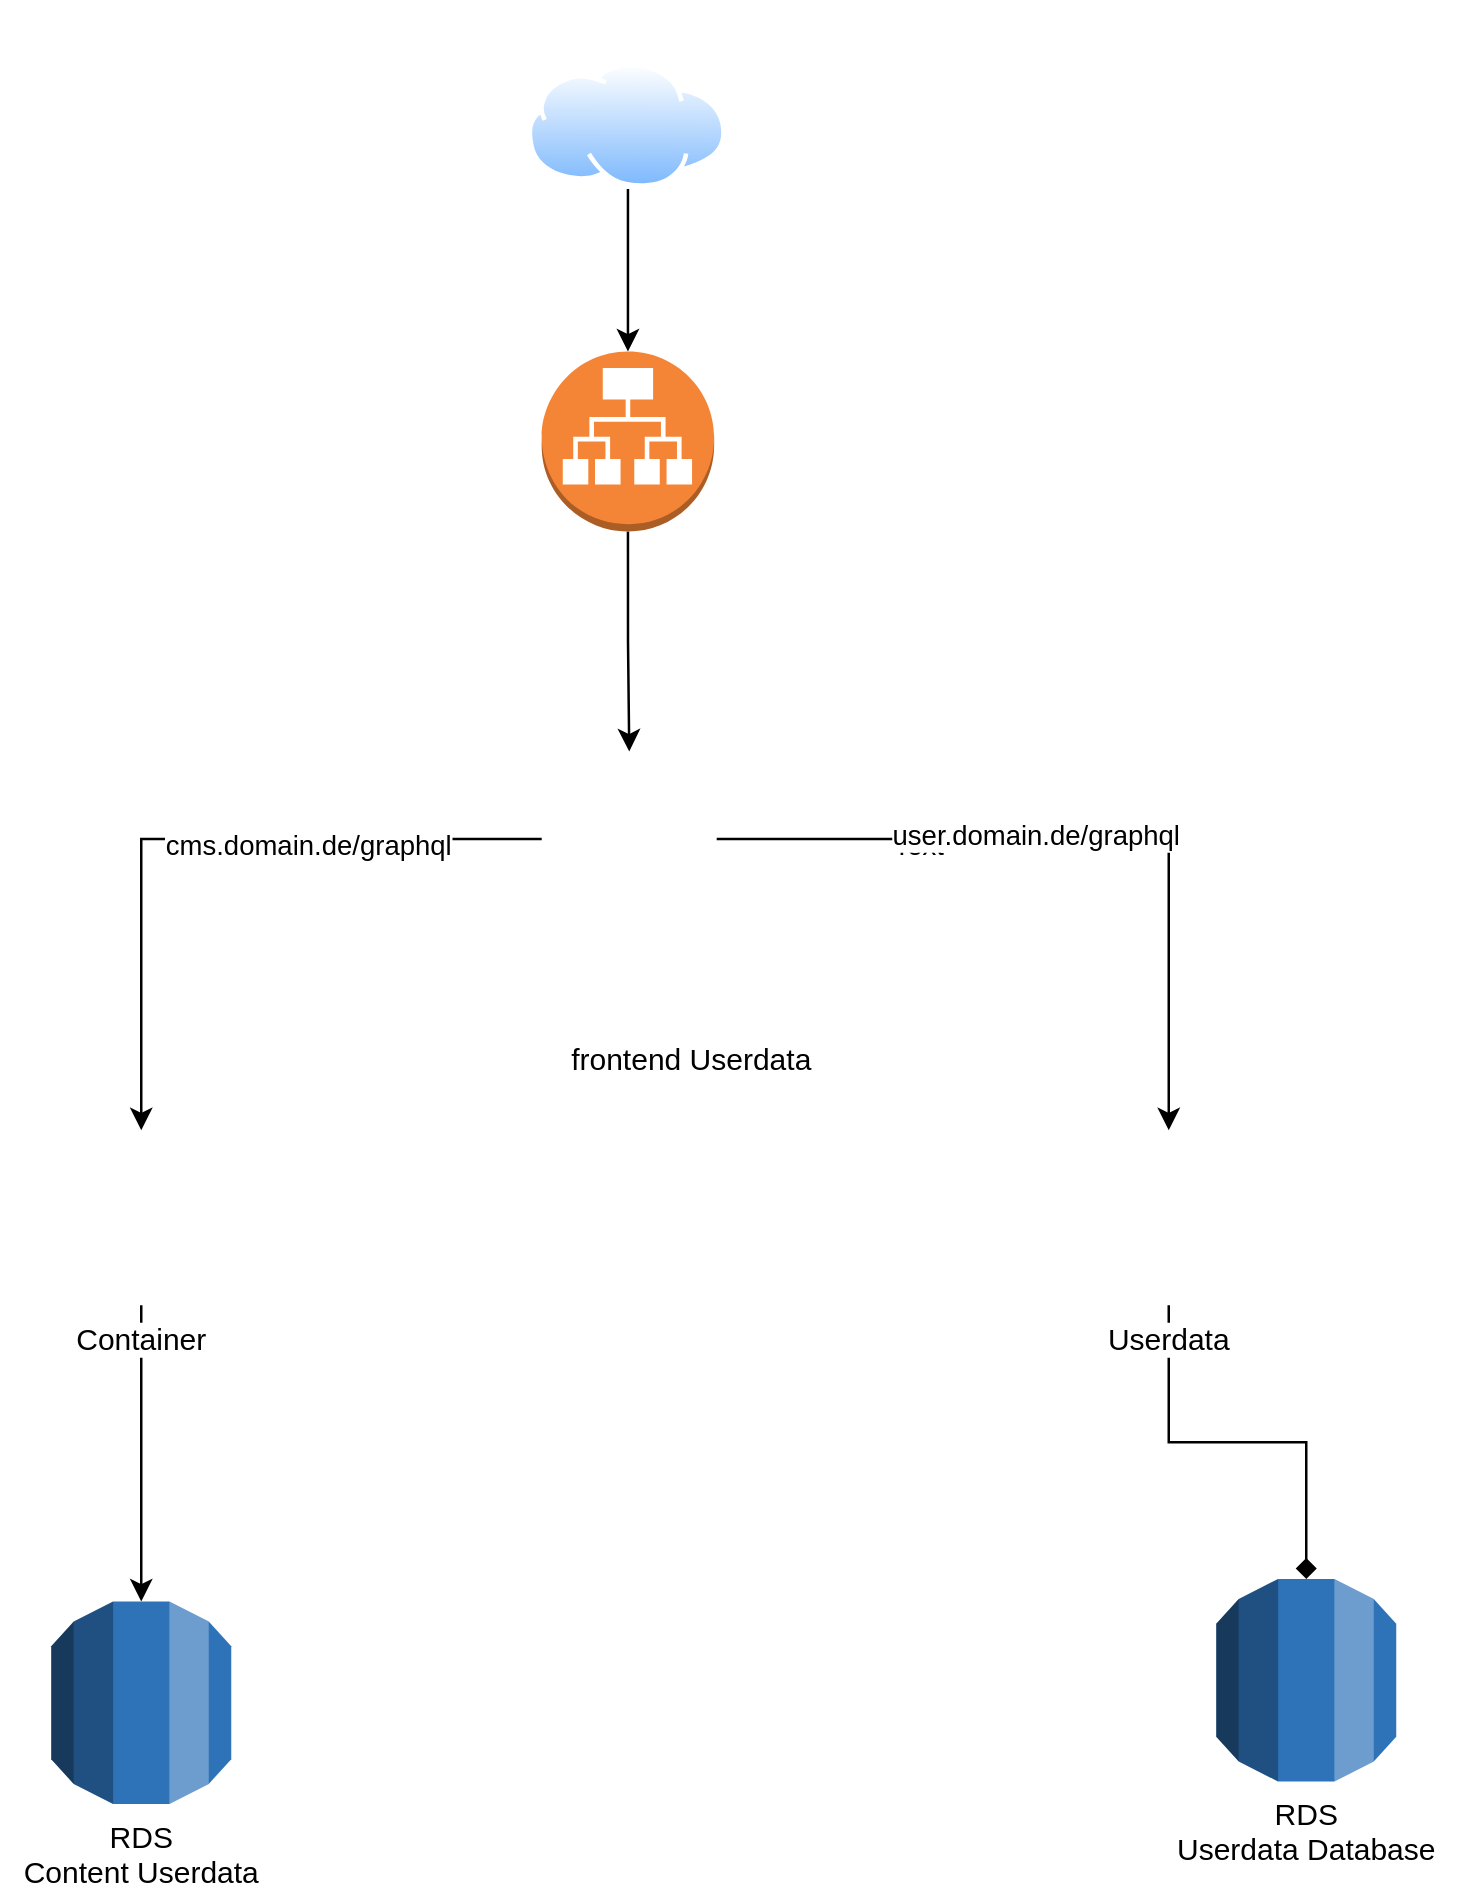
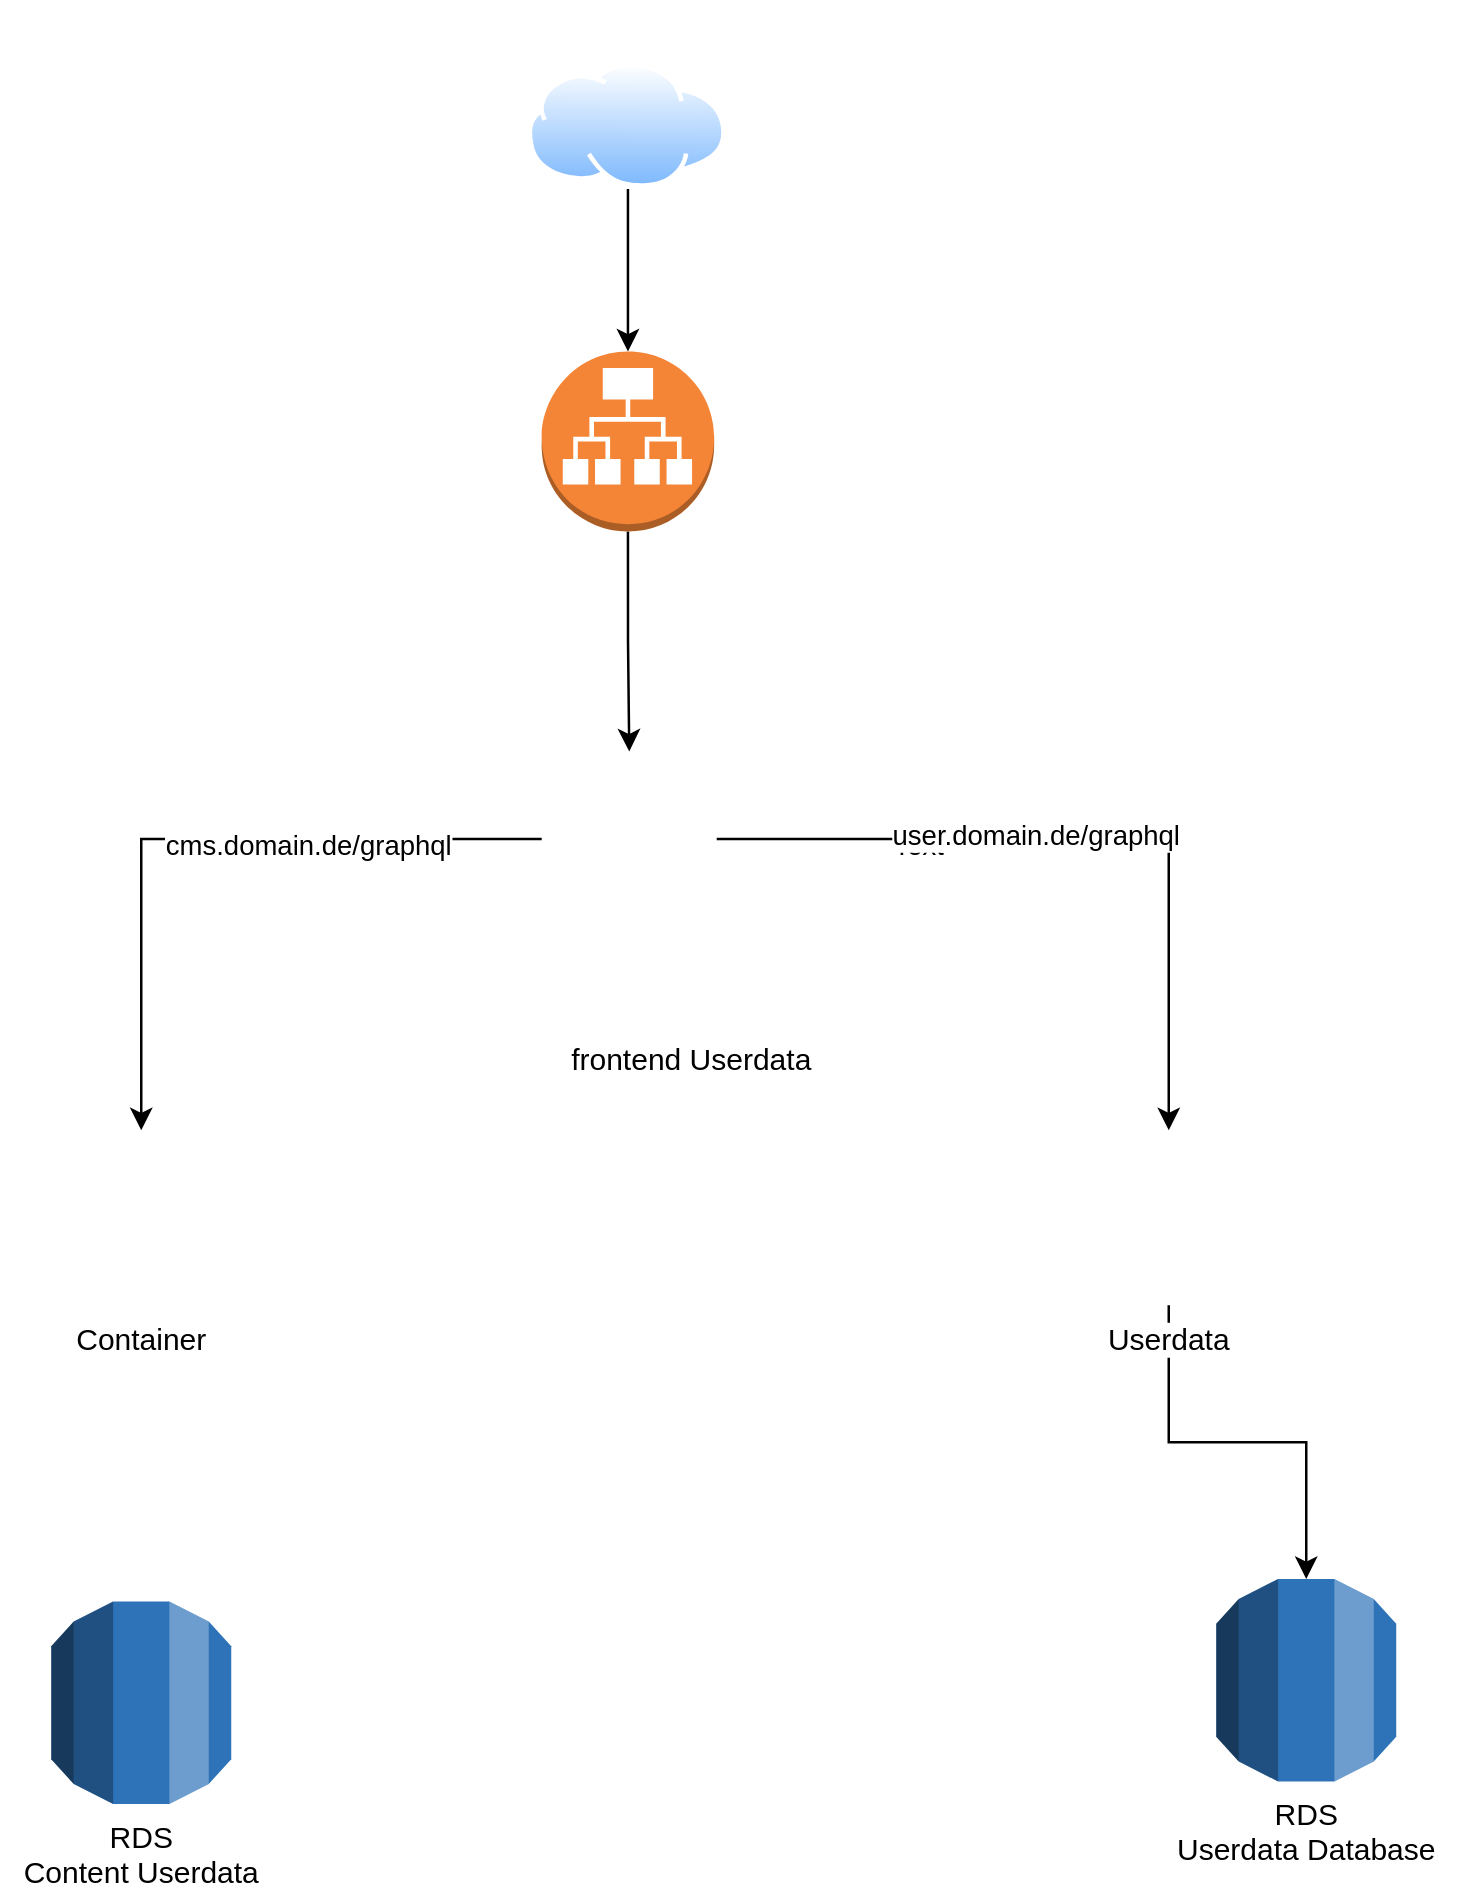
(141, 1470) -> none
(1306, 1558) -> (1306, 1560)
